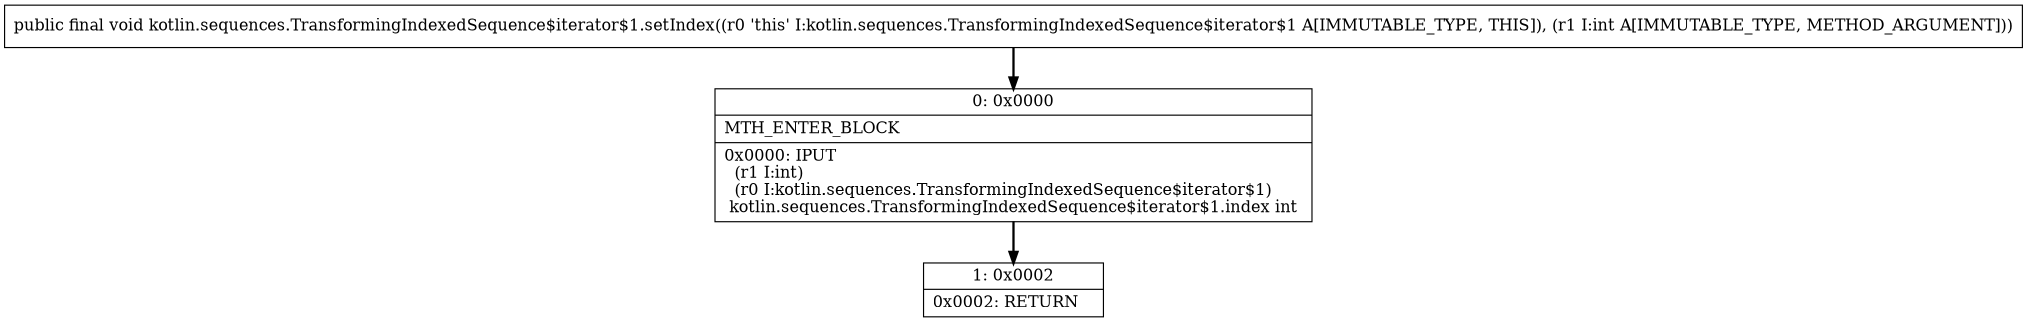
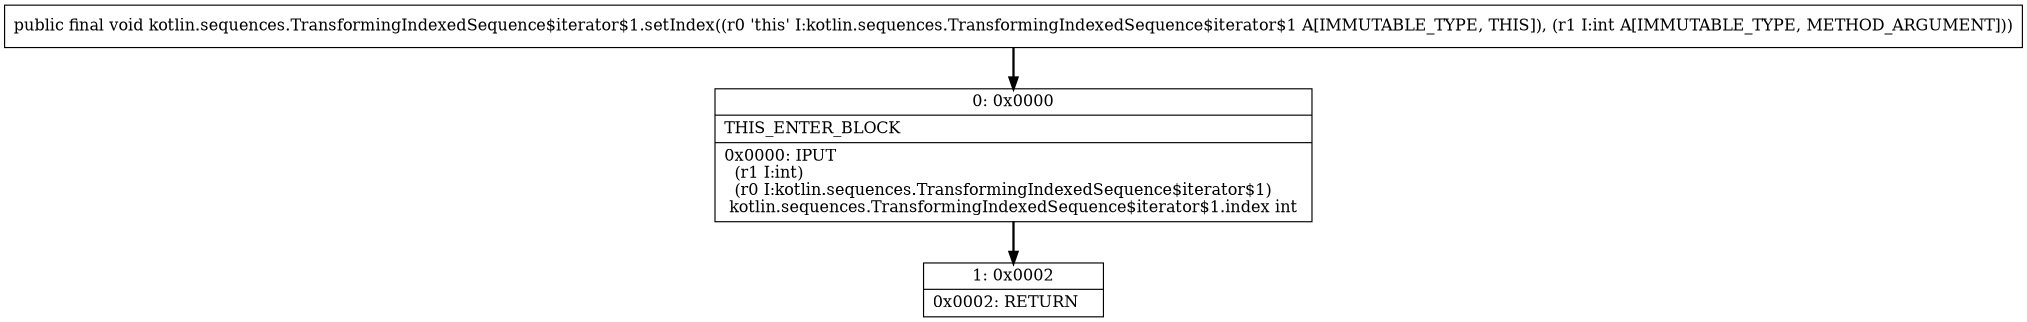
(812, 128) -> (812, 128)
